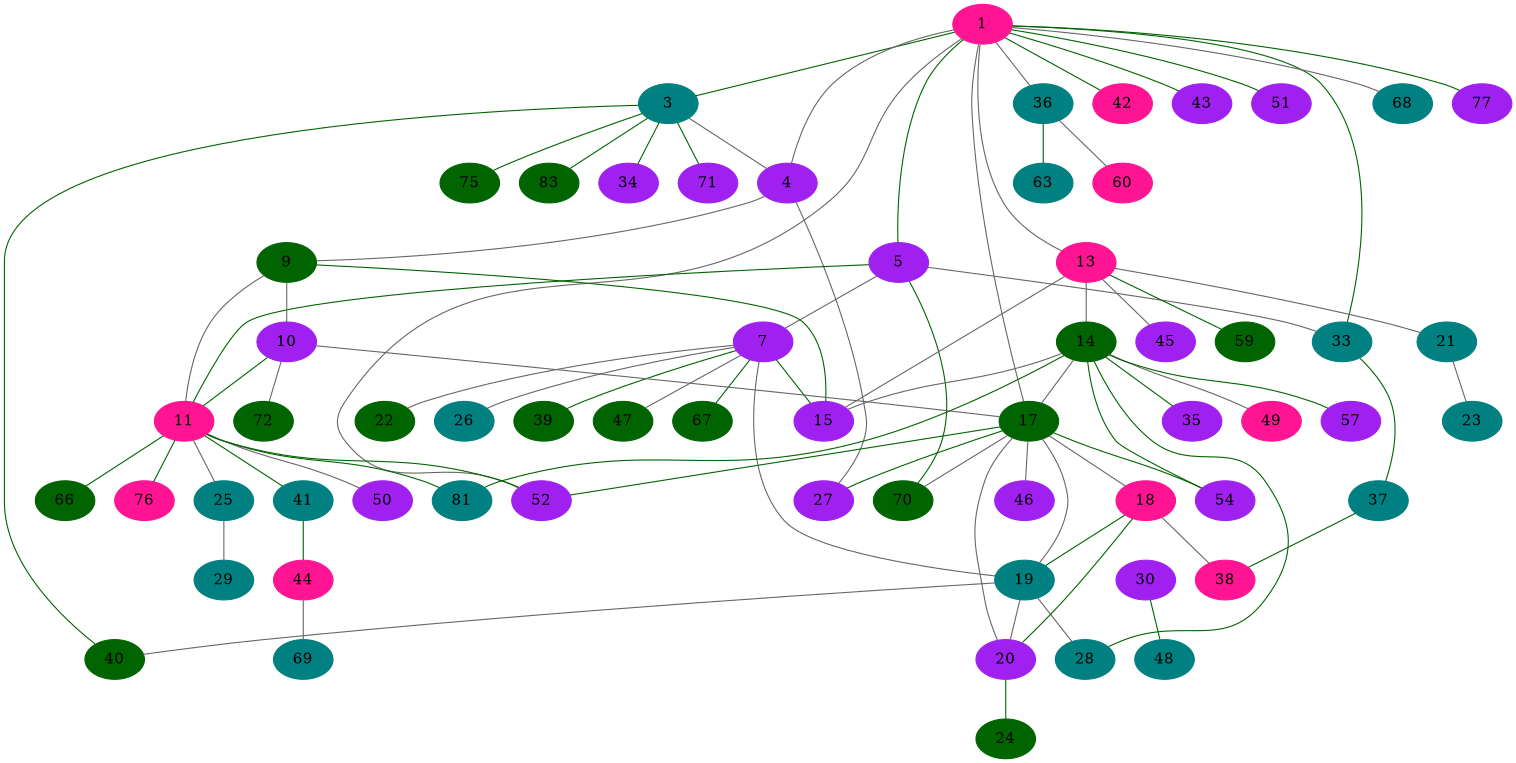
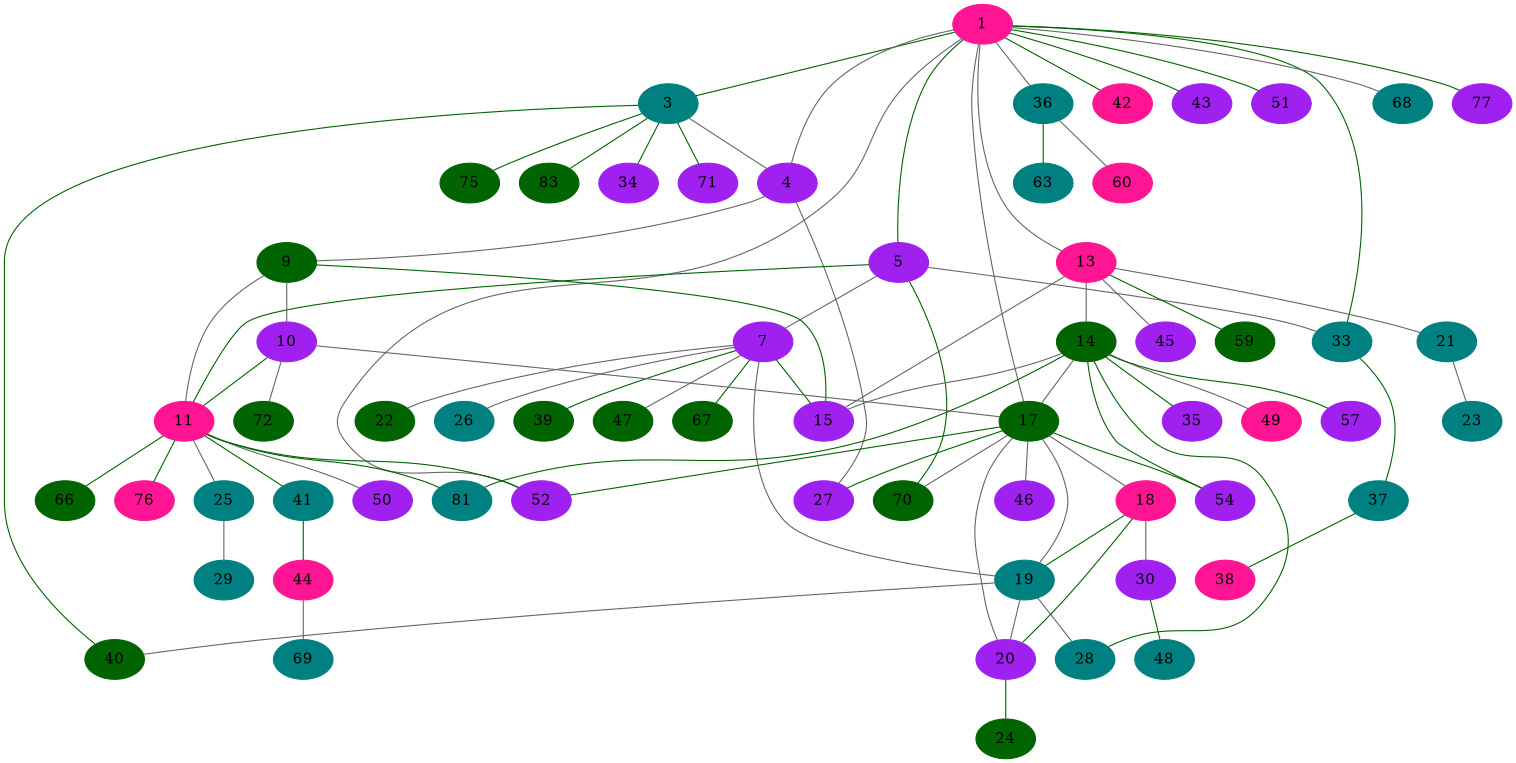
(1185, 540) -> (1146, 540)
